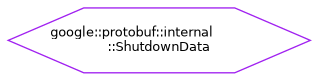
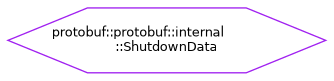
(159, 40) -> (167, 40)
